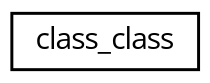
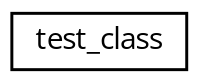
(105, 41) -> (99, 41)
